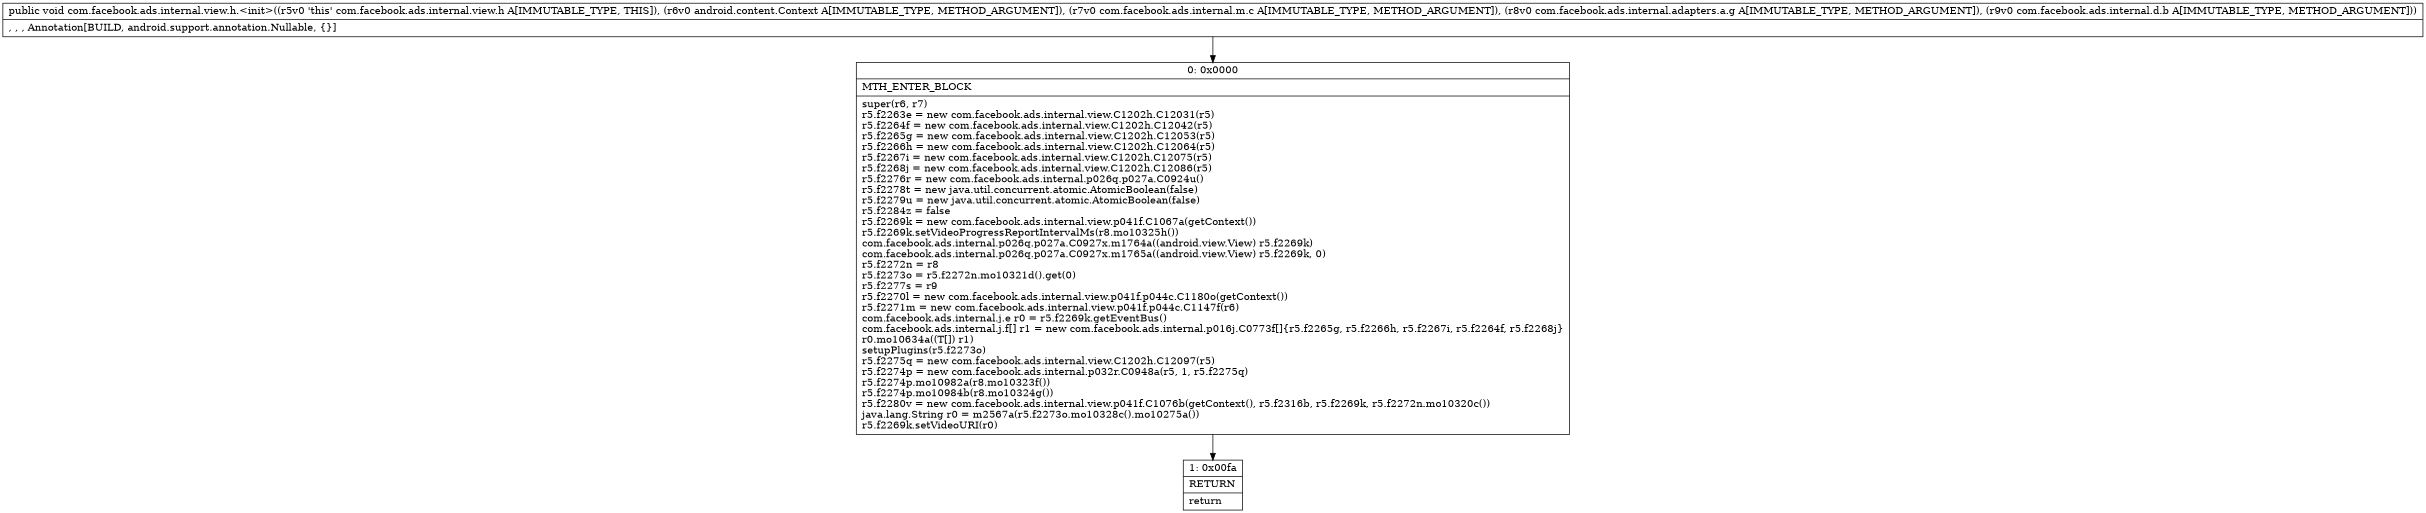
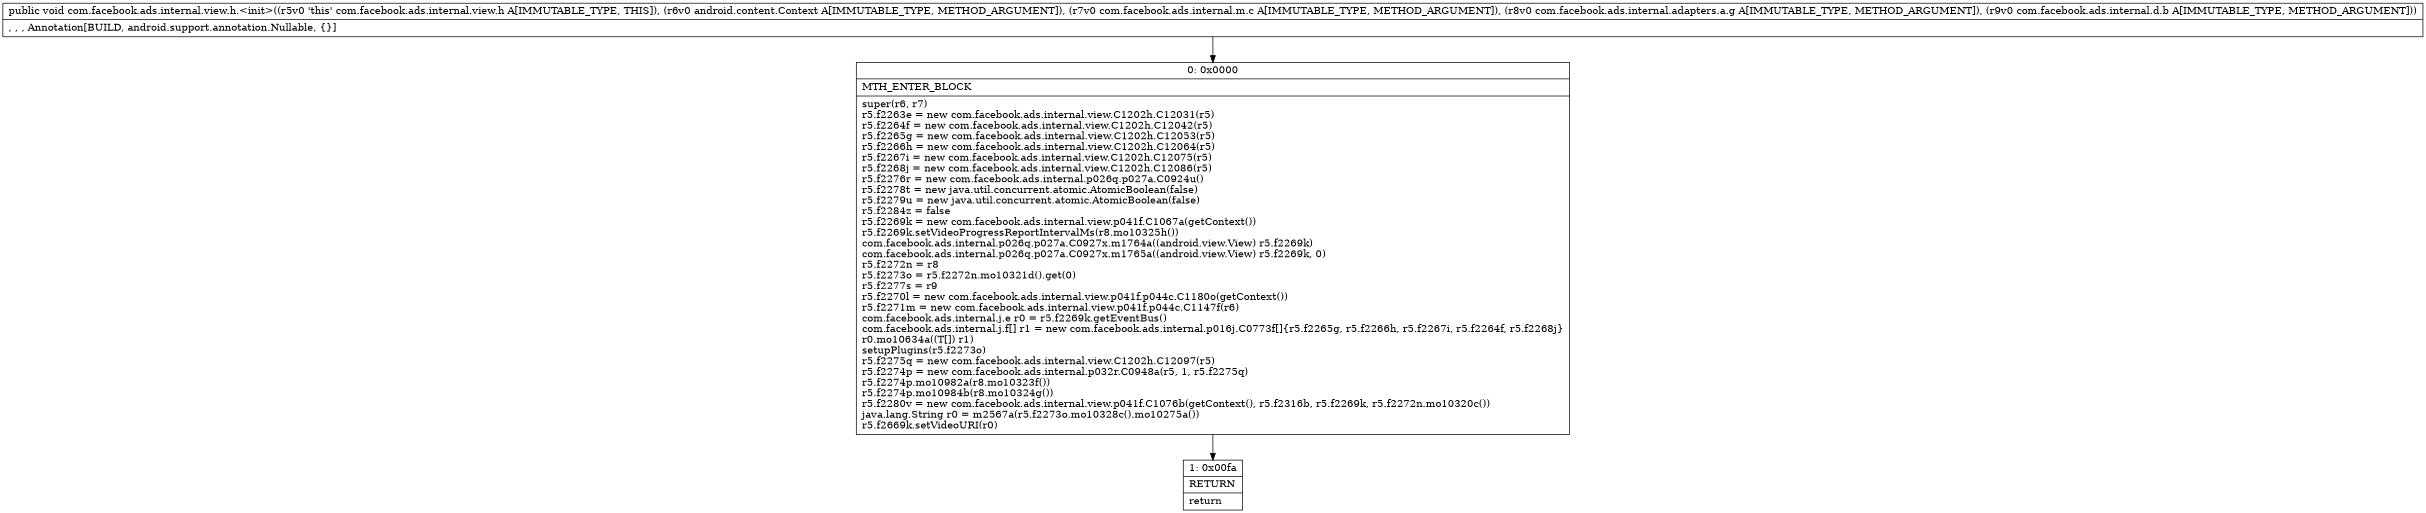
(930, 425) -> (930, 425)
